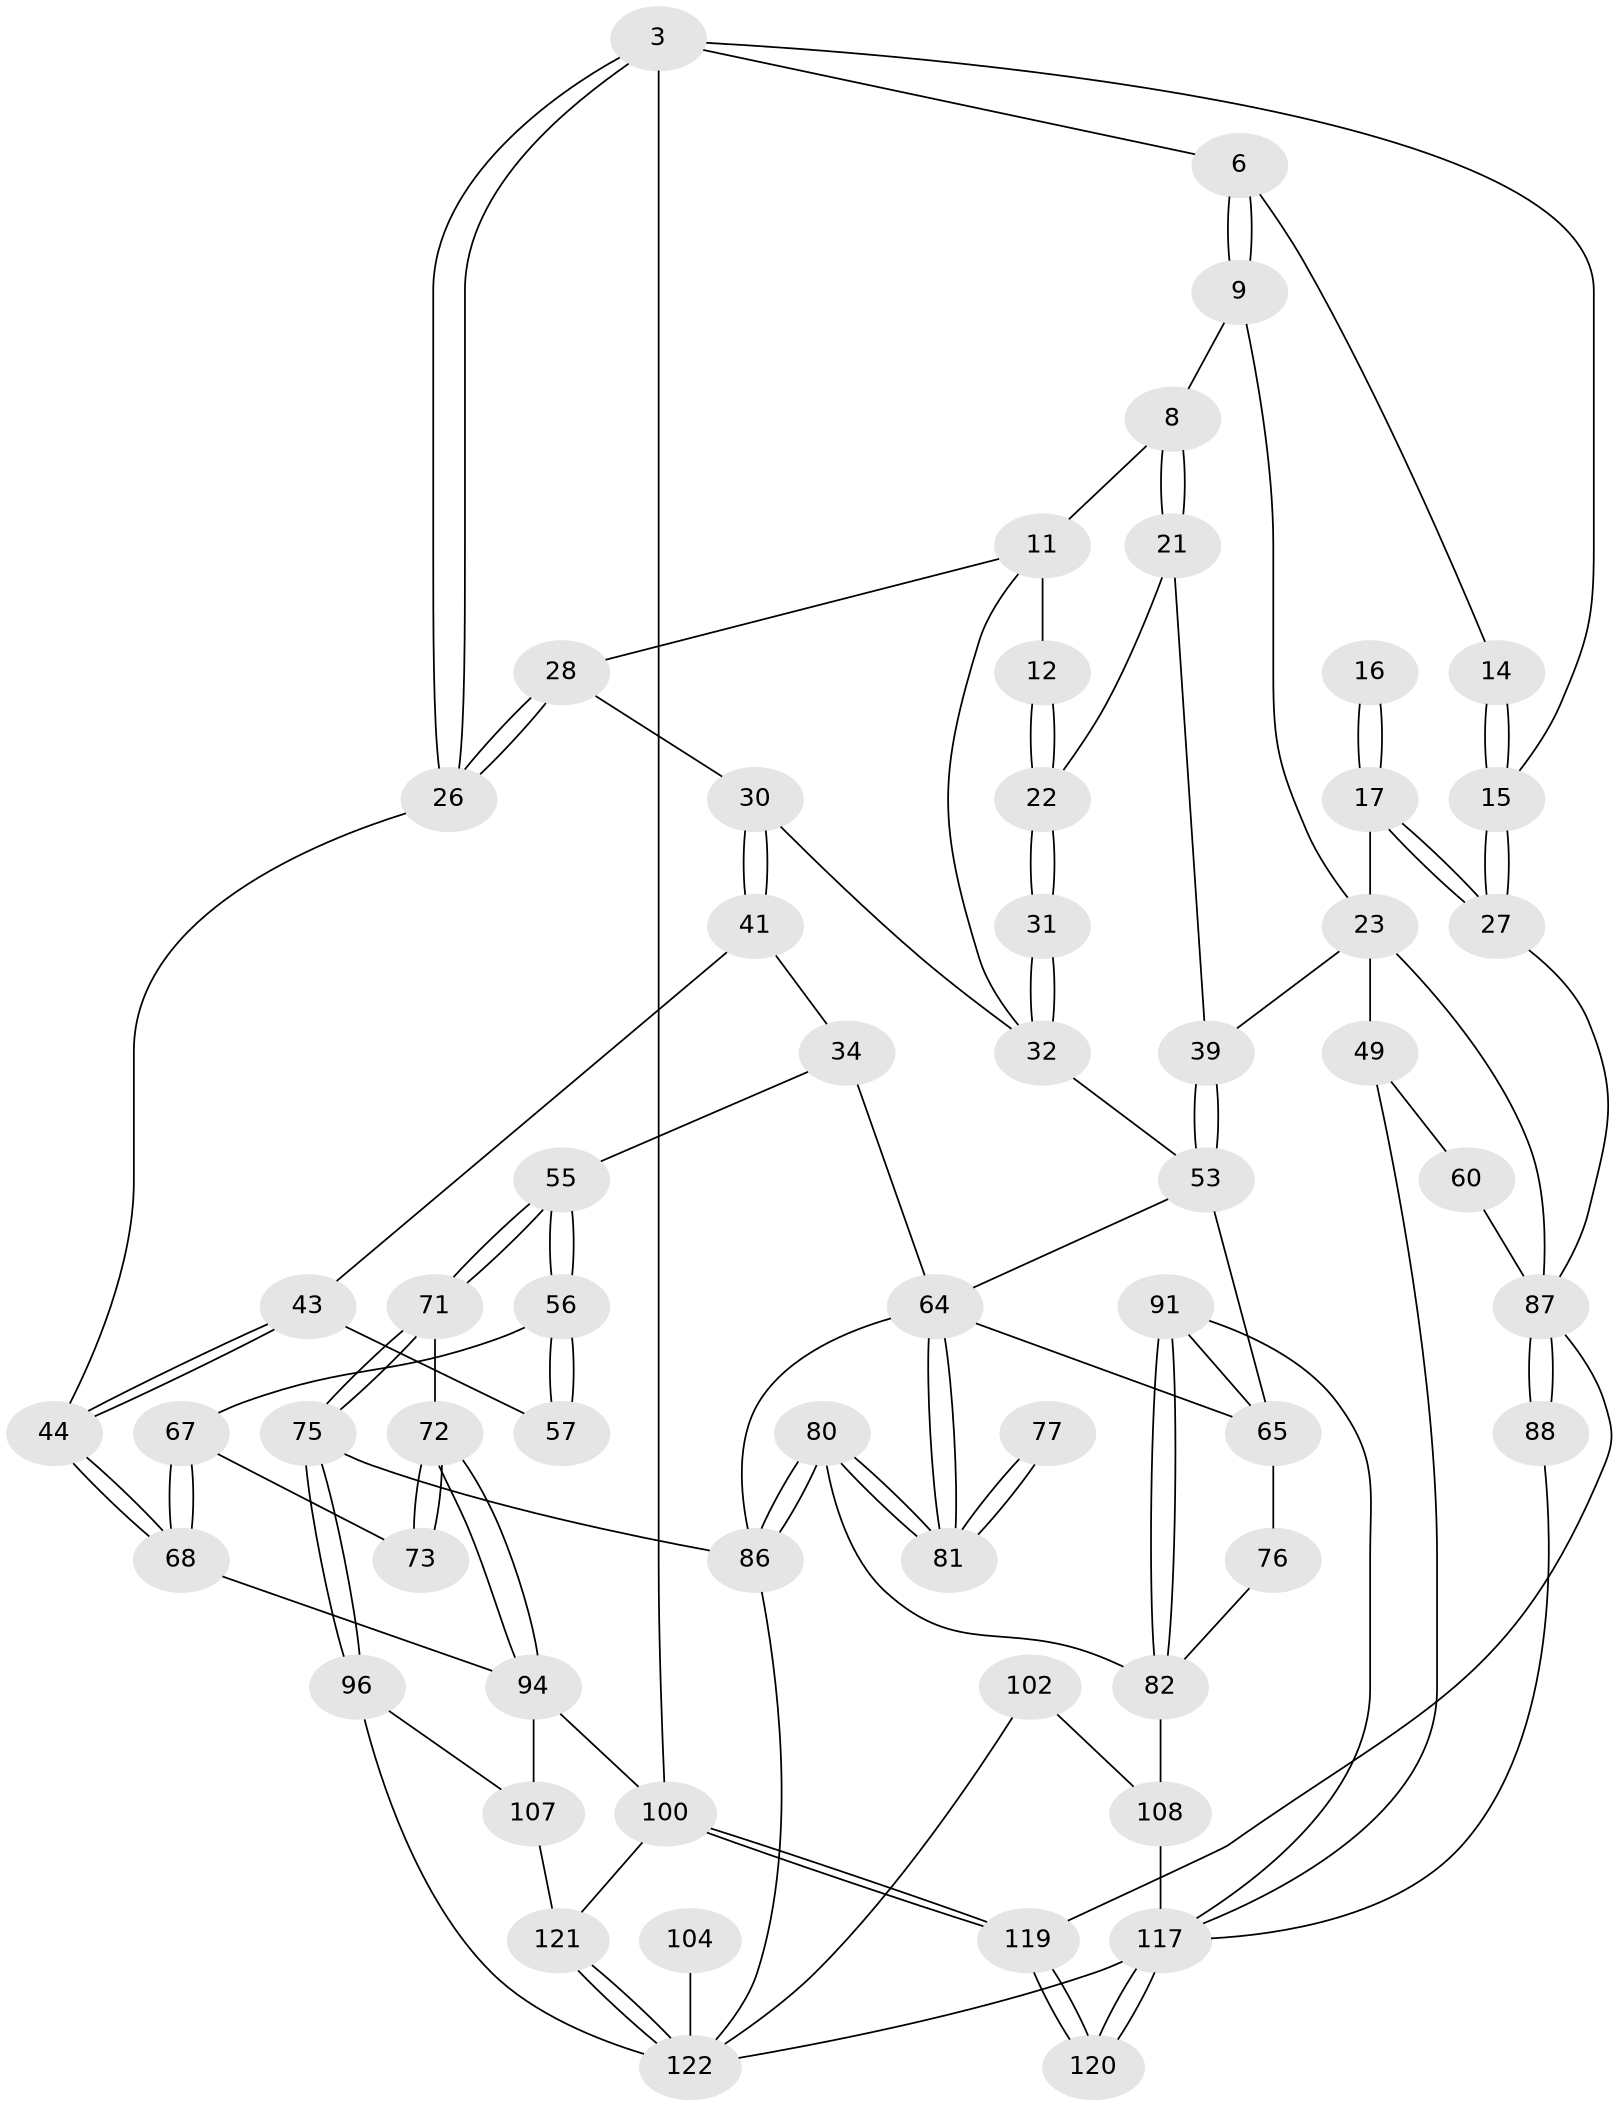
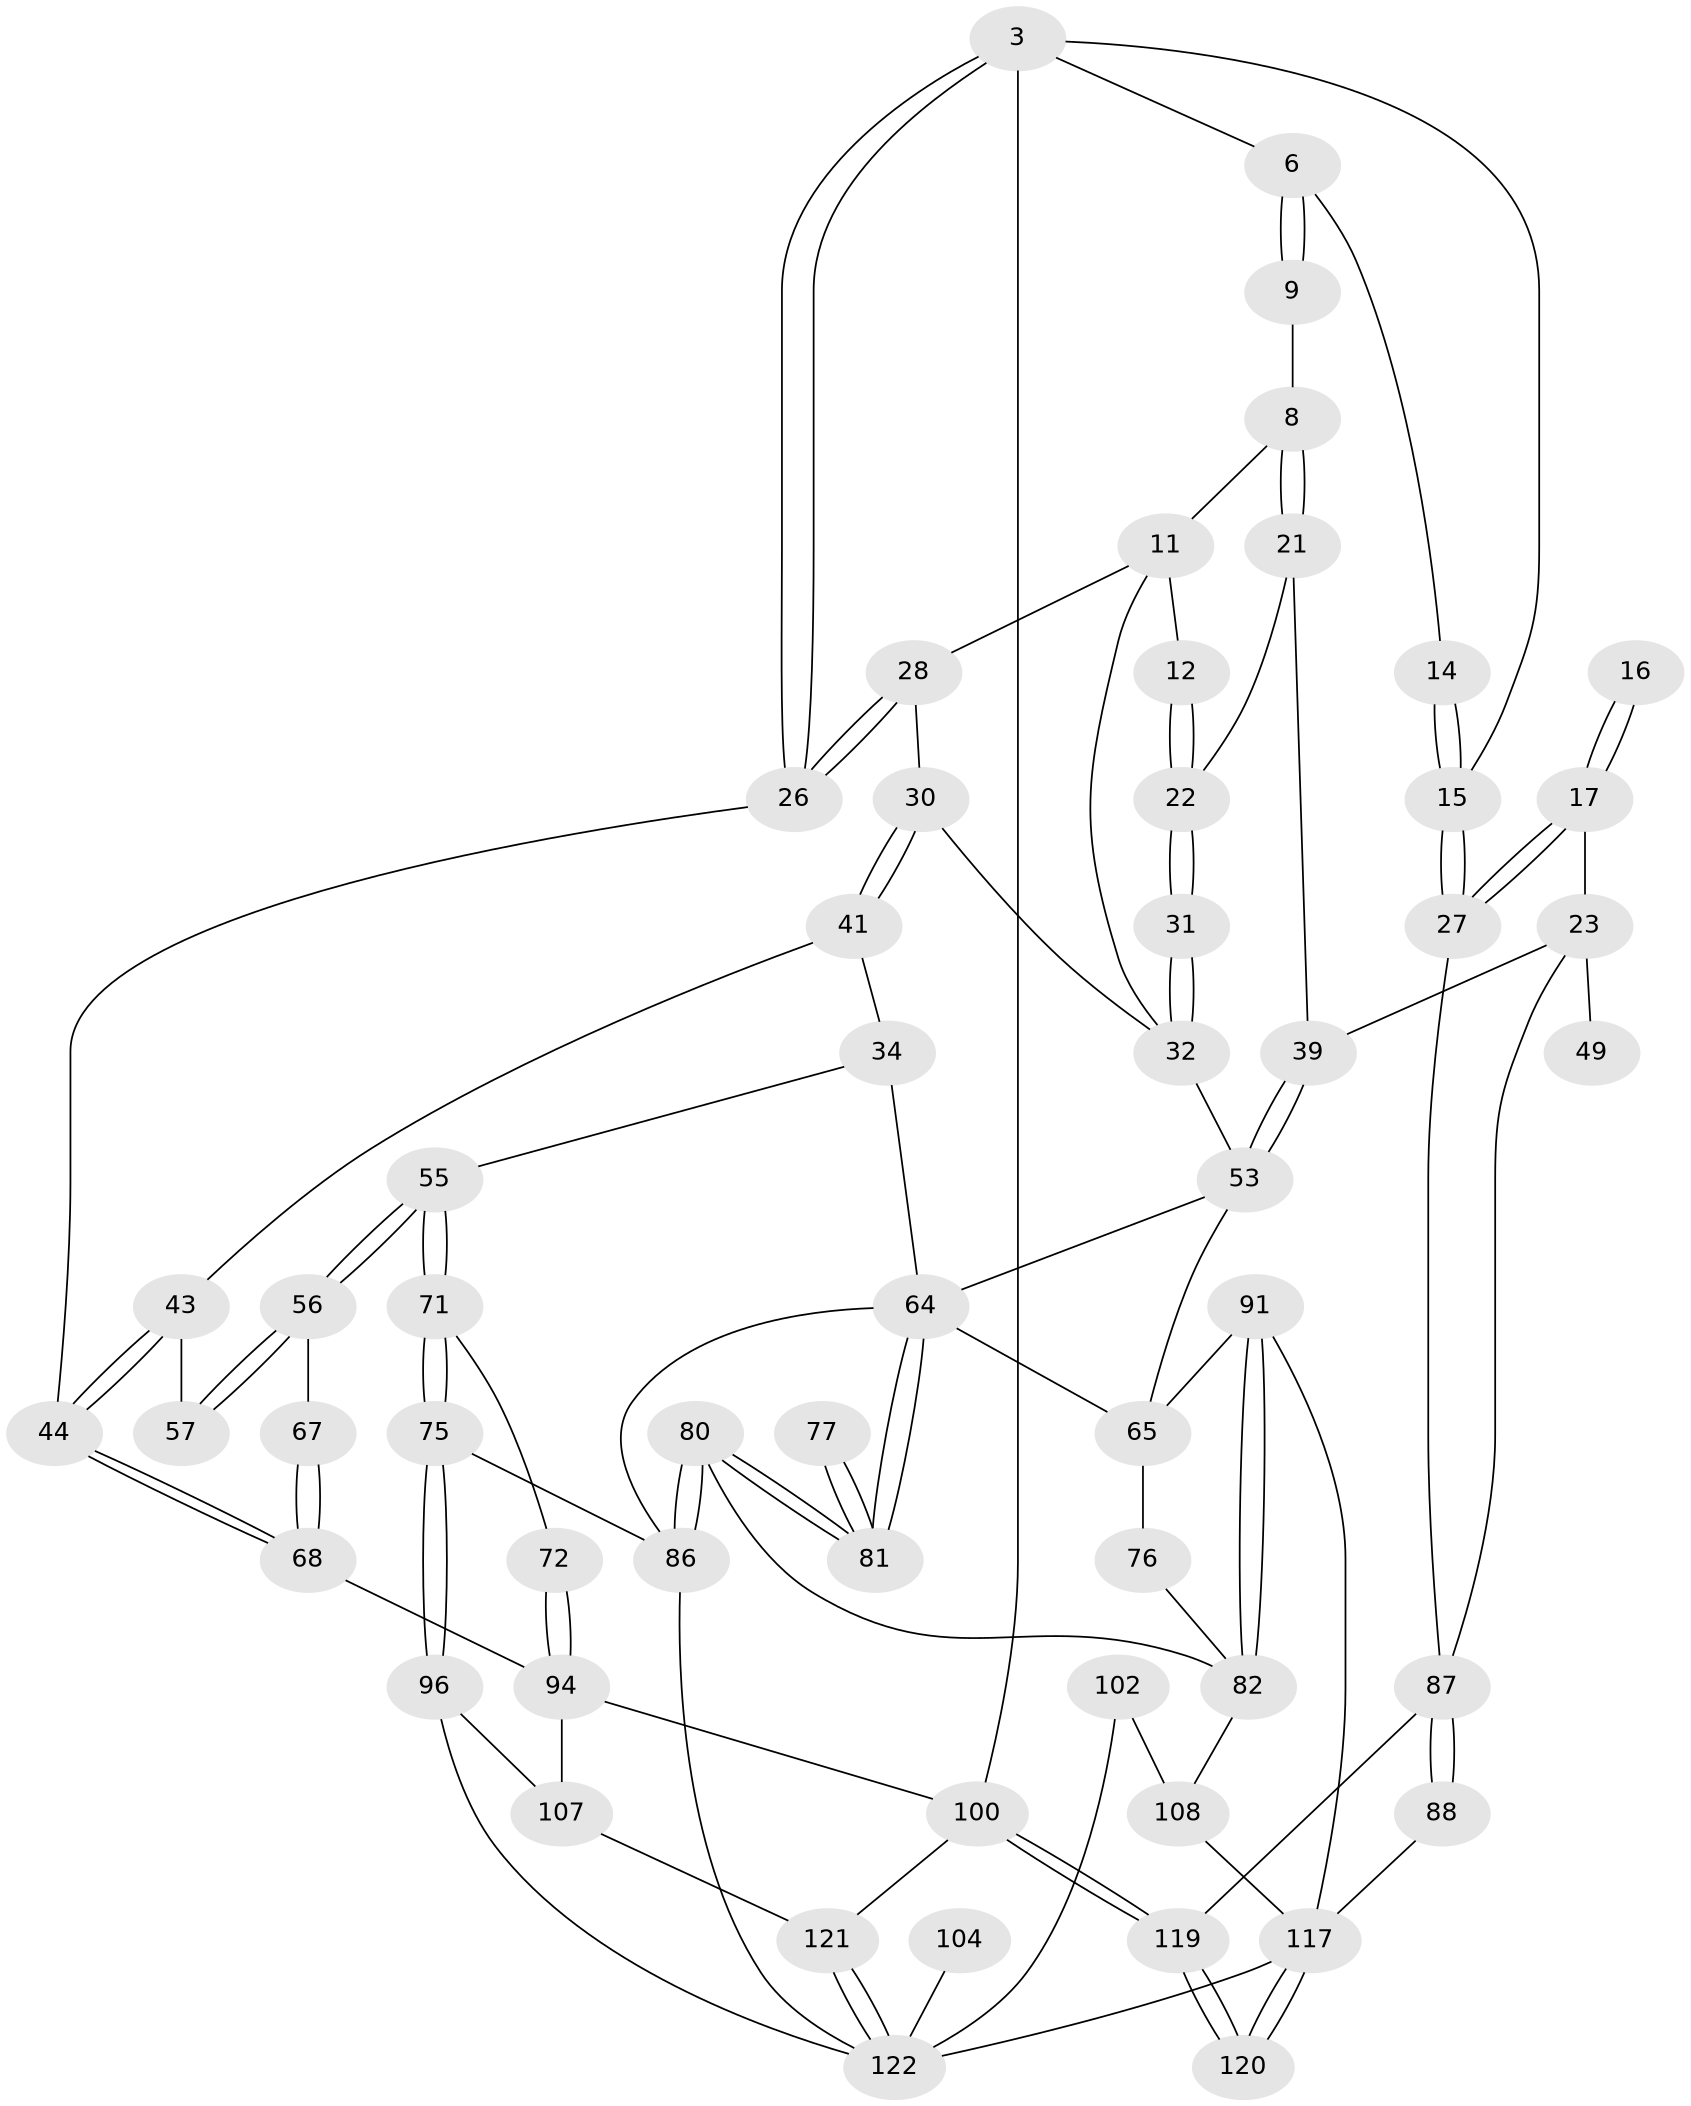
(1273, 618) -> none
(1467, 1180) -> none
(1437, 1559) -> none
(421, 1560) -> none
